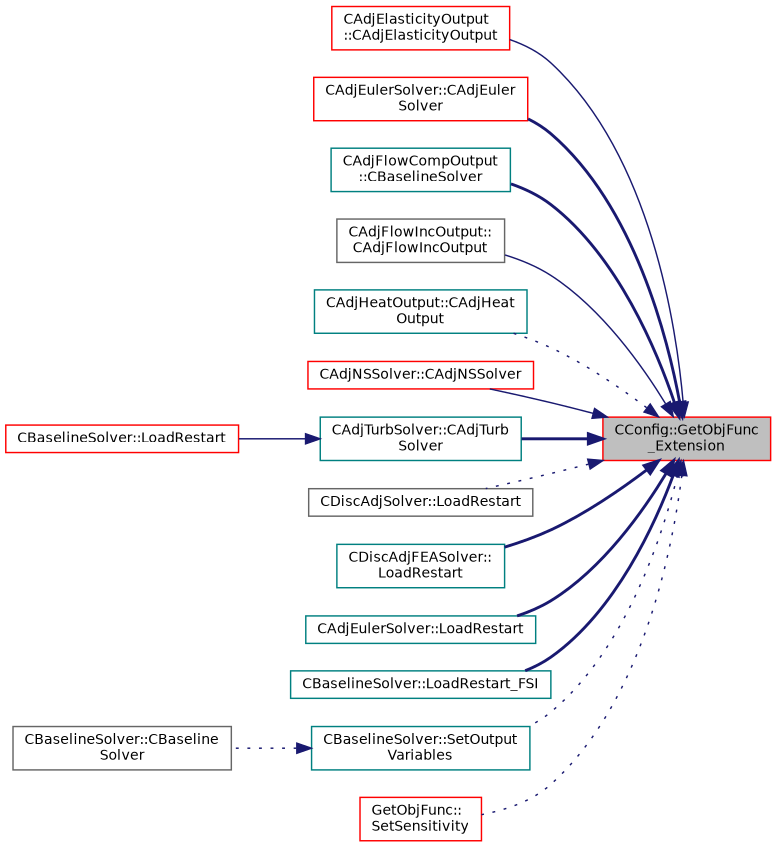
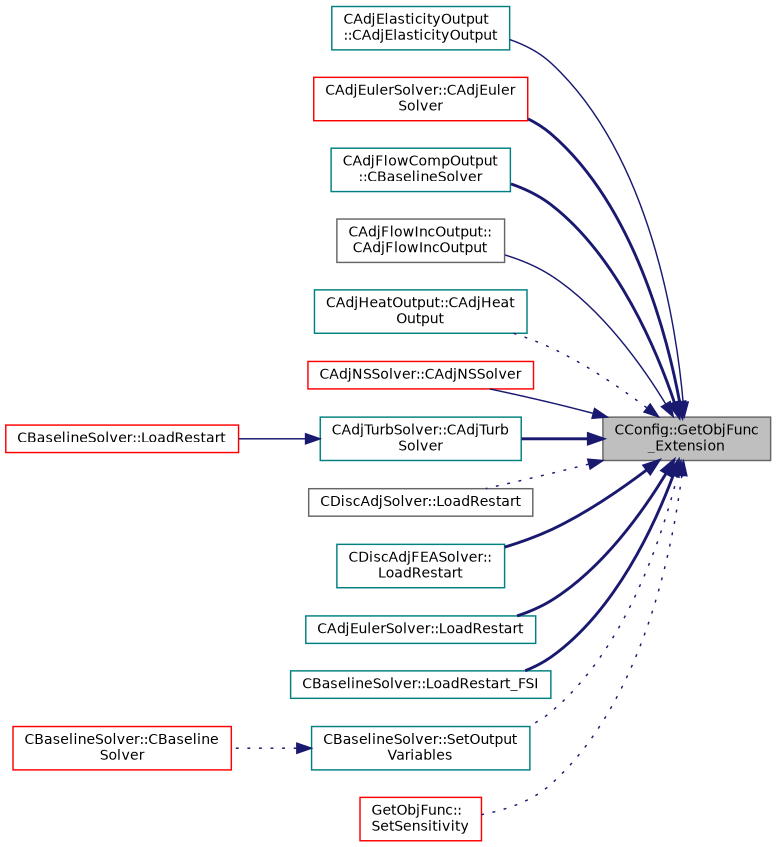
(421, 28) -> (421, 28)
(687, 439) -> (687, 439)
(122, 748) -> (122, 748)
